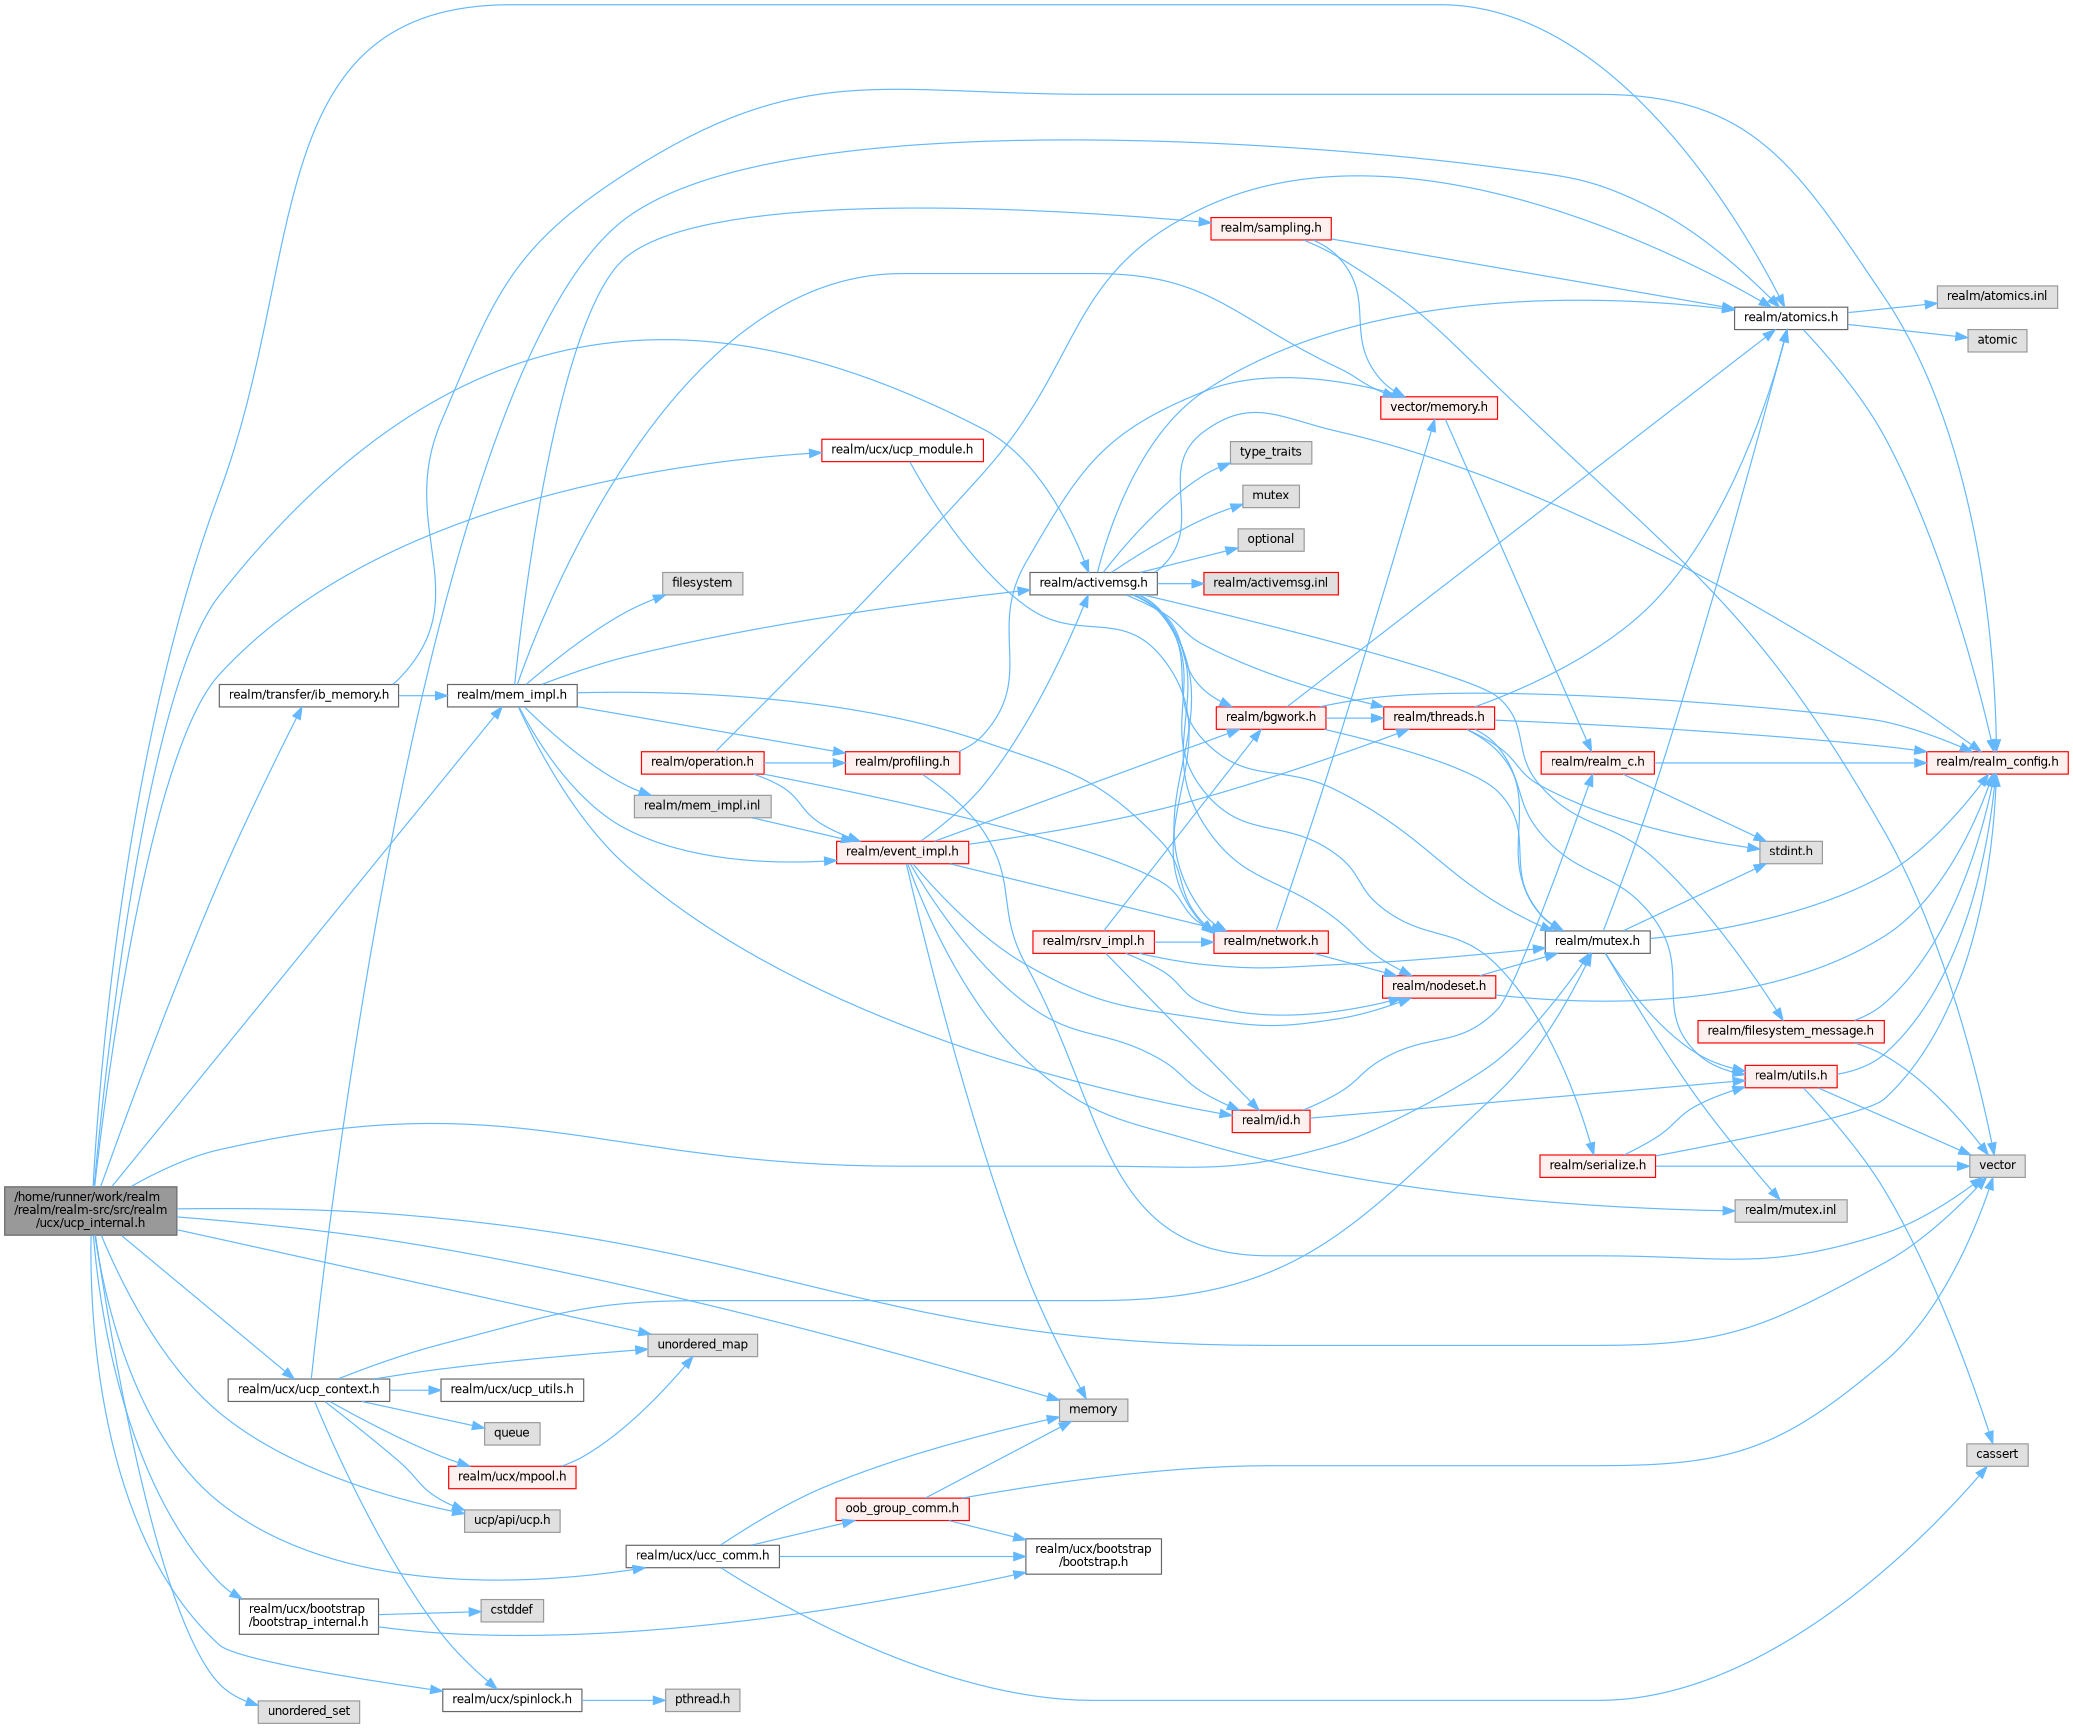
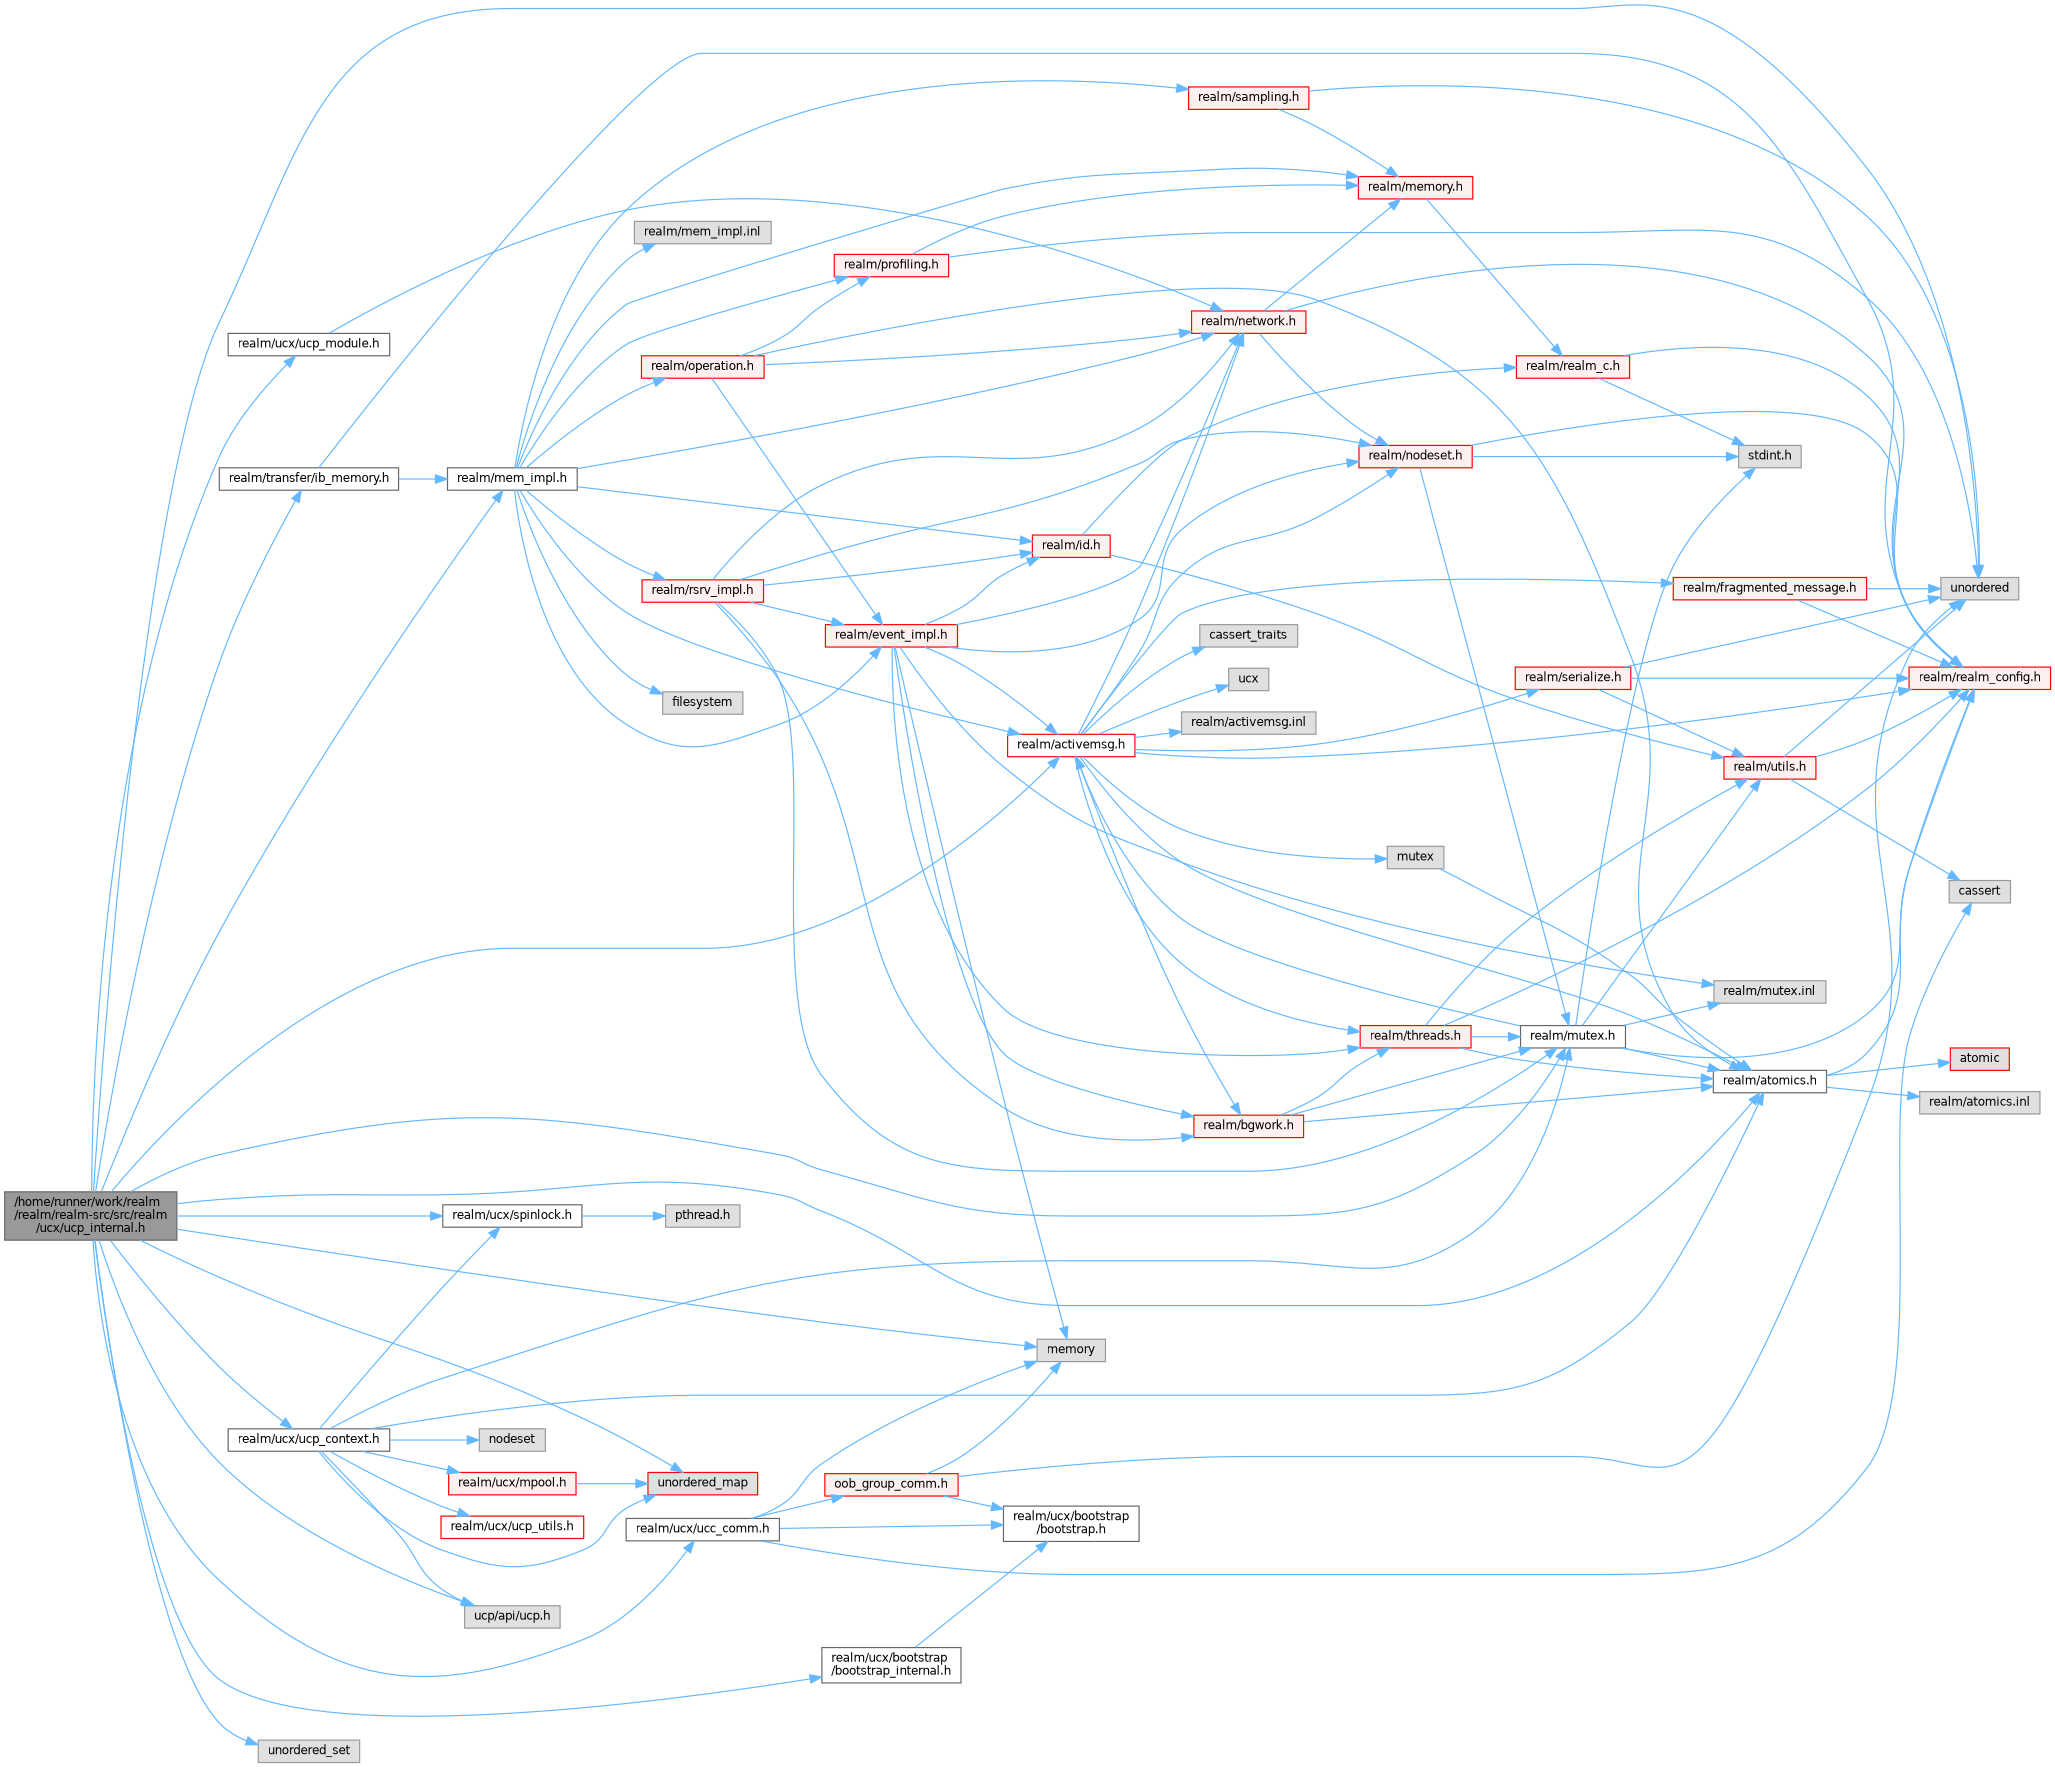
(1527, 273) -> (1607, 958)
(1998, 341) -> (1980, 1059)
(1439, 408) -> (1416, 188)
none -> (587, 420)
(903, 450) -> (309, 345)
(1271, 453) -> (1249, 636)
none -> (587, 538)
(1271, 540) -> (1249, 679)
(1094, 584) -> (1071, 745)
(1271, 584) -> (1249, 723)
(1642, 699) -> (1748, 291)
(1304, 779) -> (1260, 956)
(1597, 811) -> (1599, 457)
(797, 828) -> (791, 612)
(1791, 1032) -> (1770, 589)
(1998, 1166) -> (1980, 589)
(703, 1345) -> (703, 1484)
(512, 1390) -> (512, 1527)
(512, 1434) -> (512, 1440)
(512, 1611) -> none
